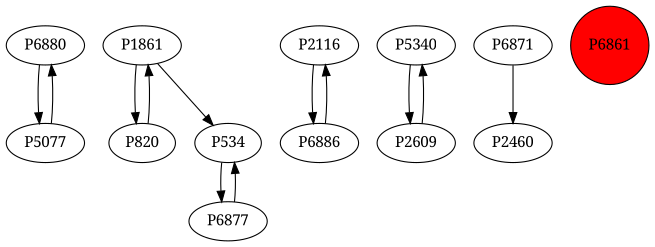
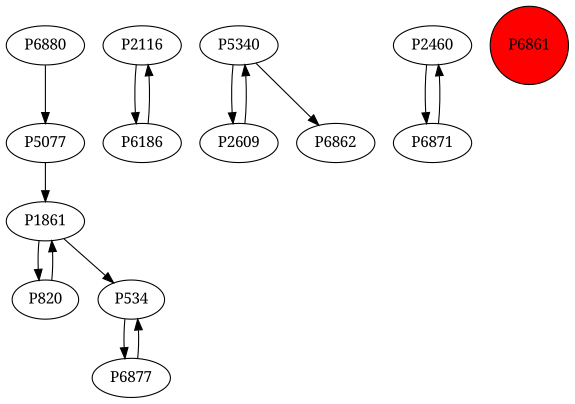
none -> (425, 89)
(53, 100) -> (45, 177)
(319, 143) -> (142, 143)
none -> (336, 143)
